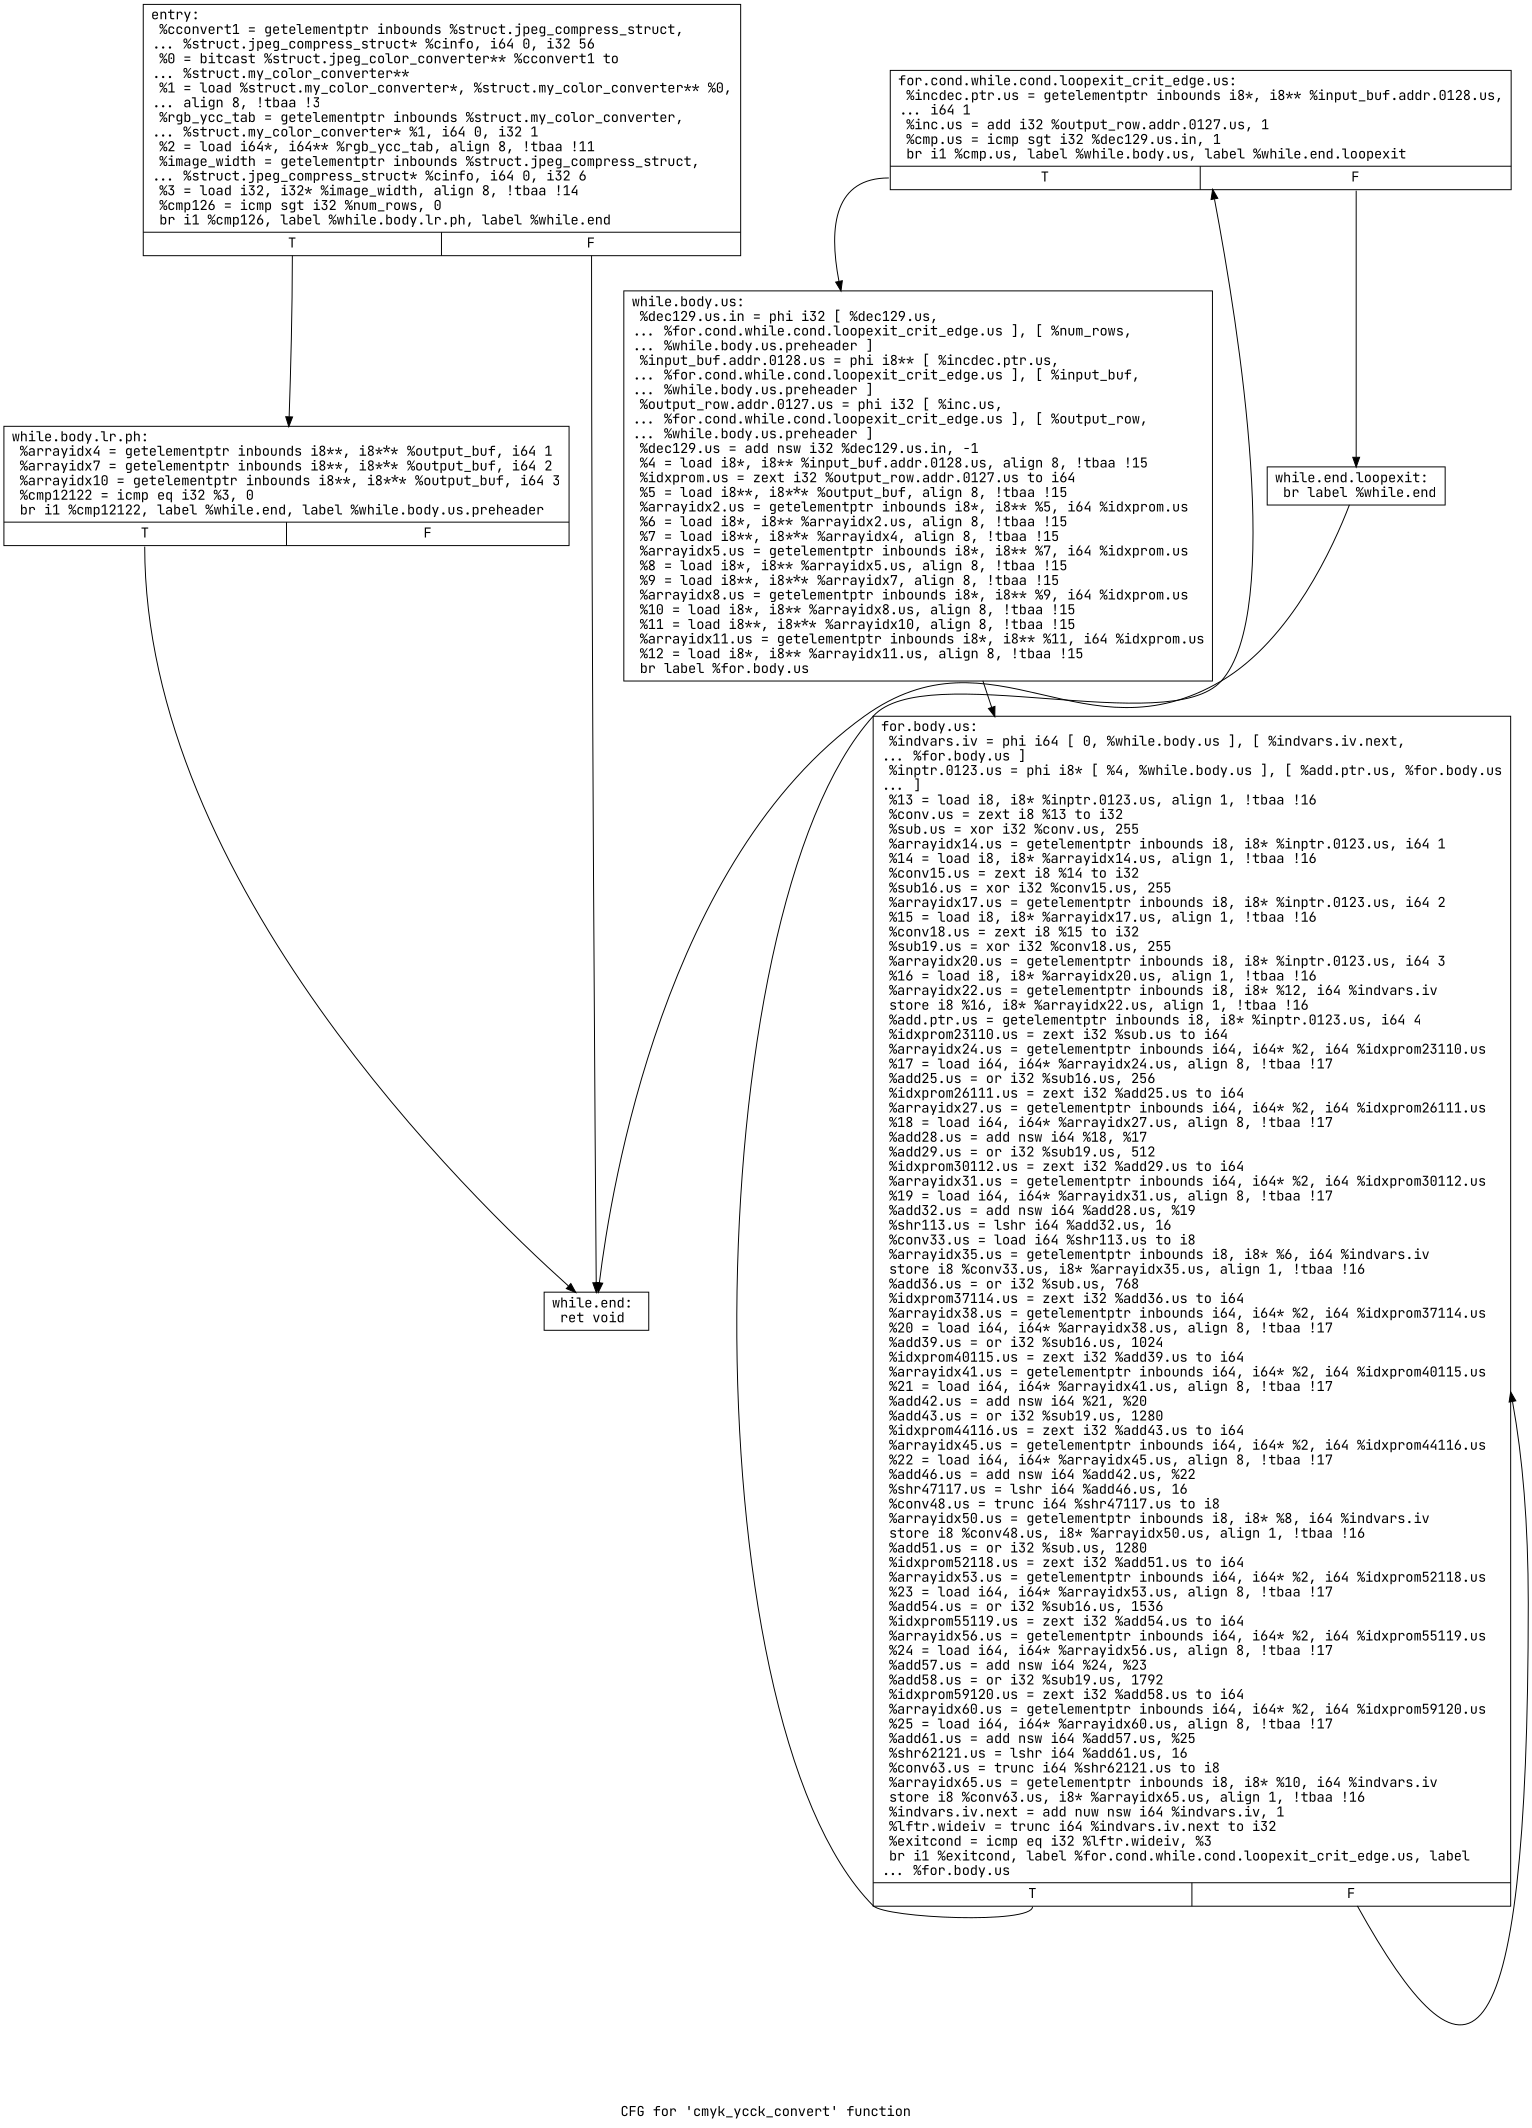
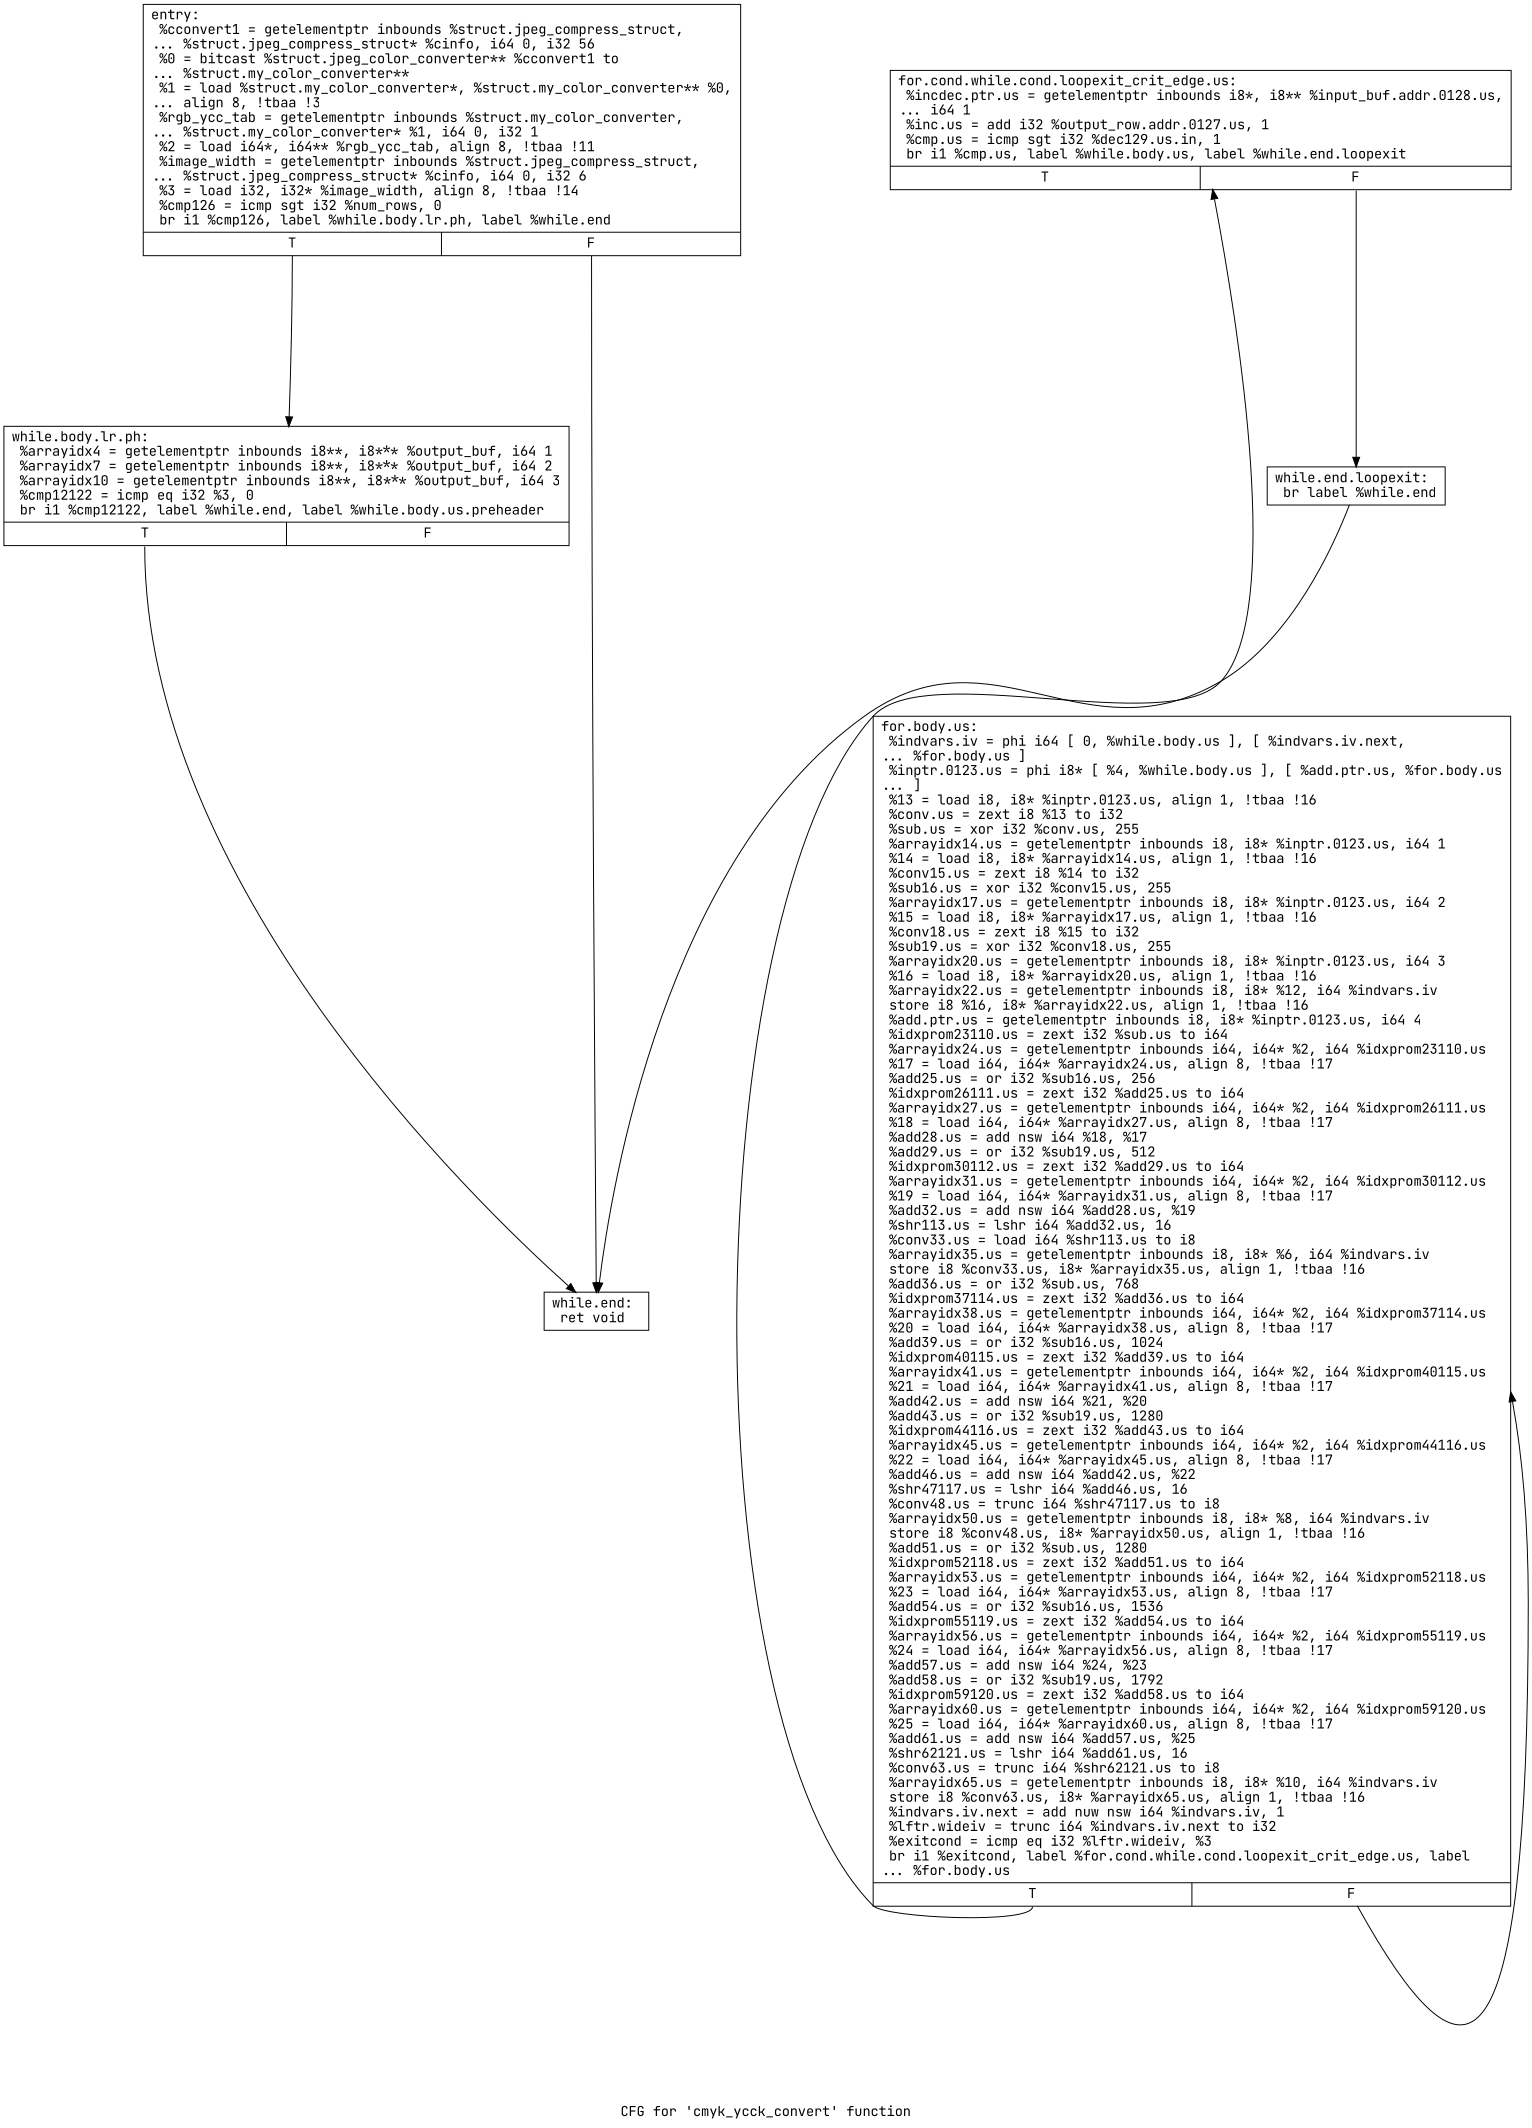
(918, 486) -> none
